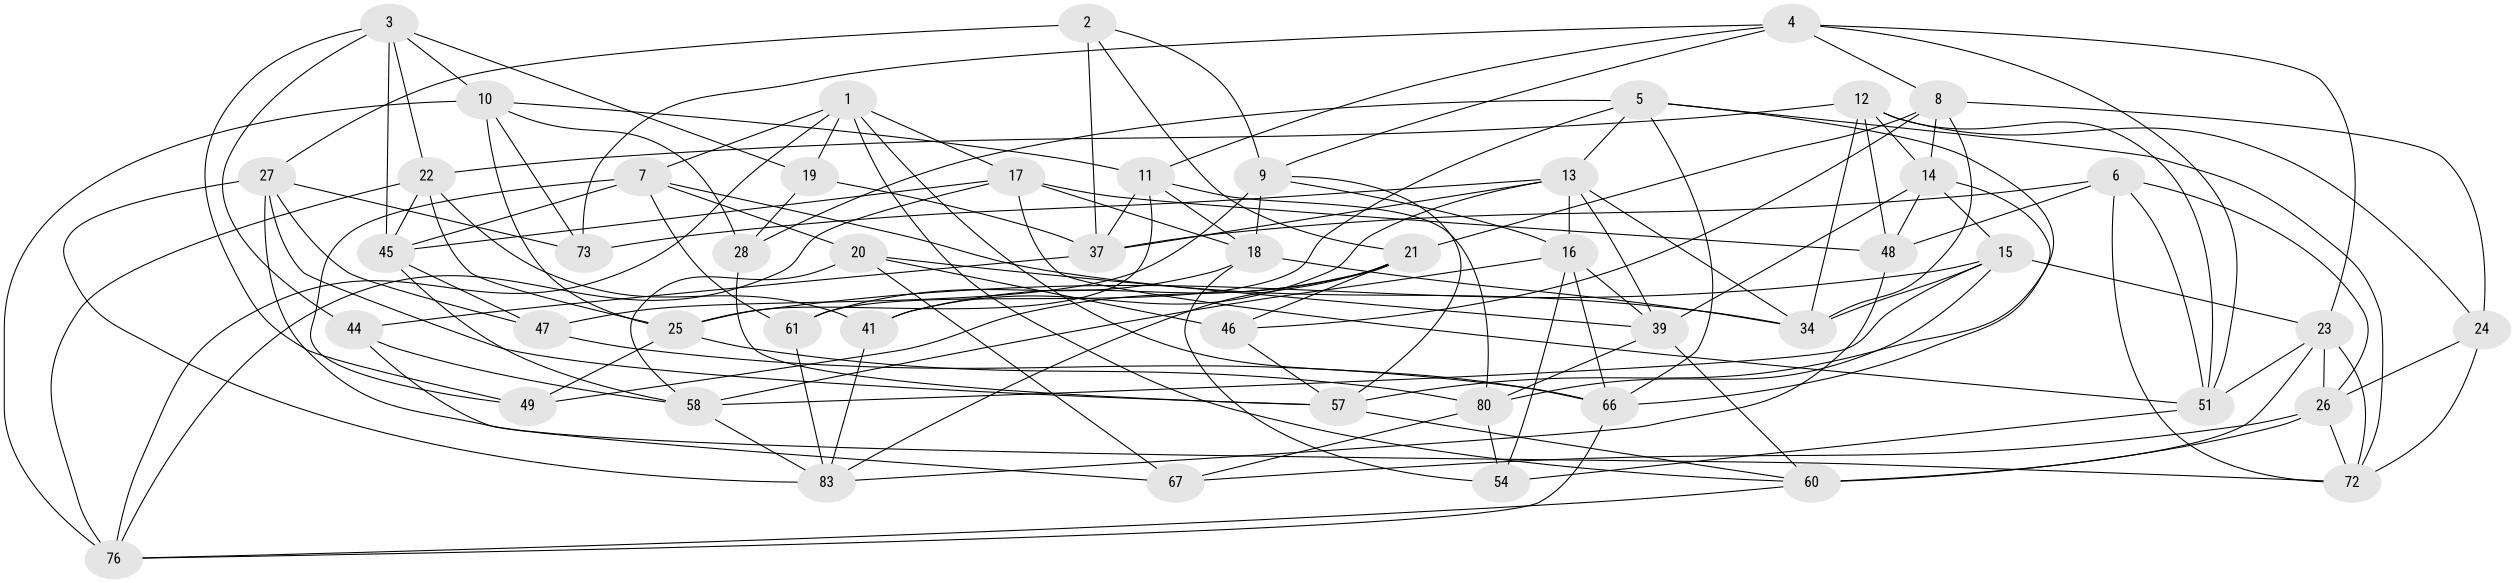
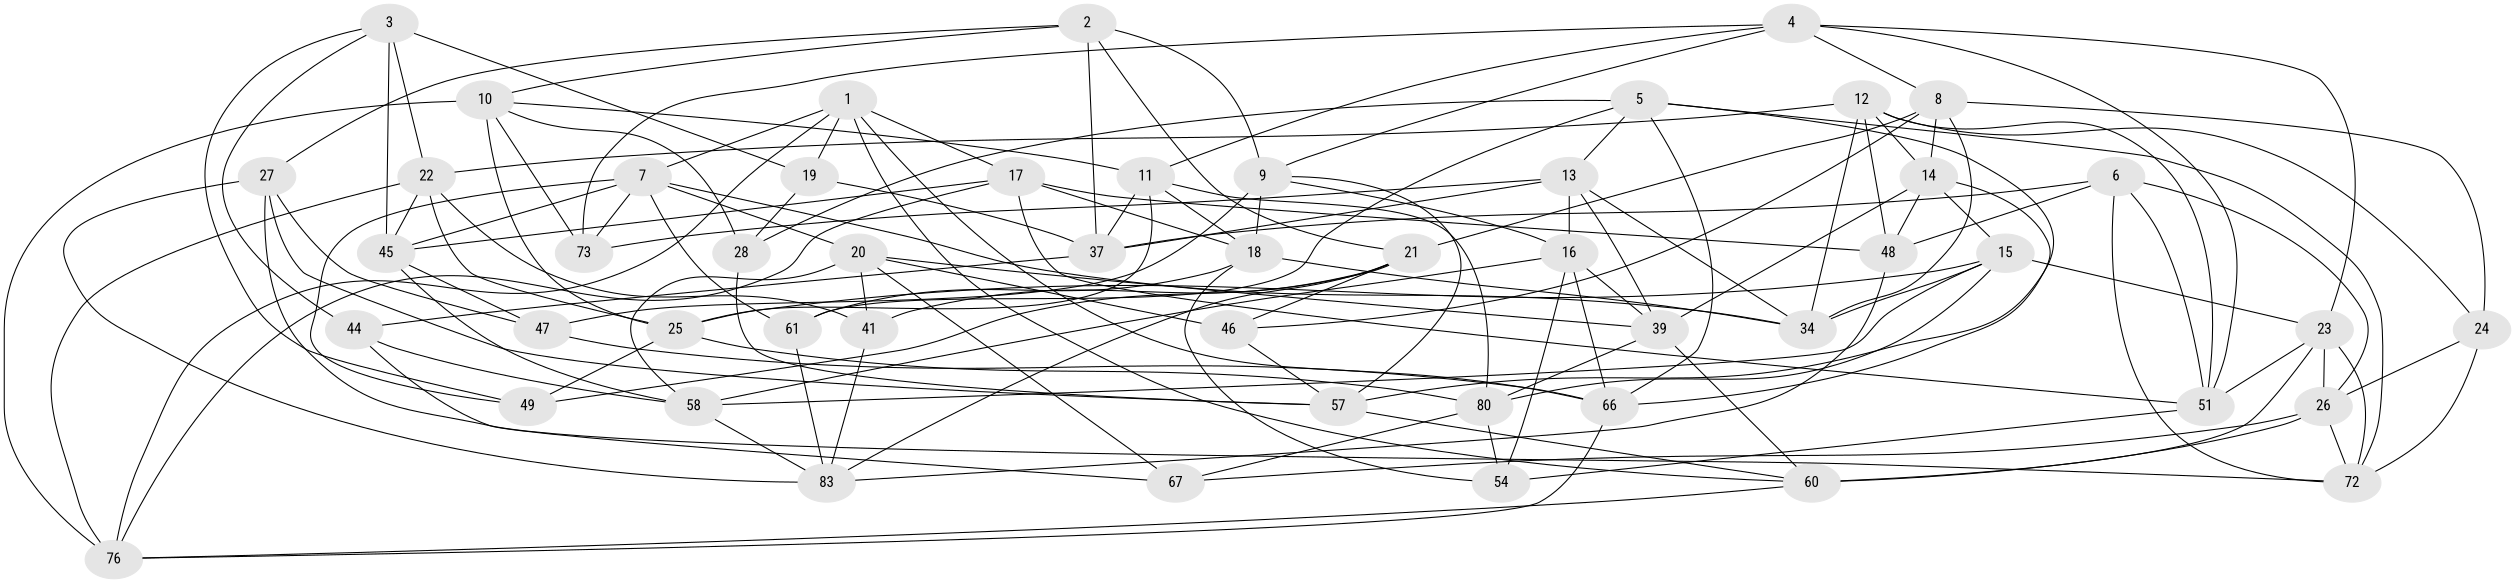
(437, 62) -> (784, 52)
(426, 215) -> (613, 215)
(1161, 304) -> (864, 291)
